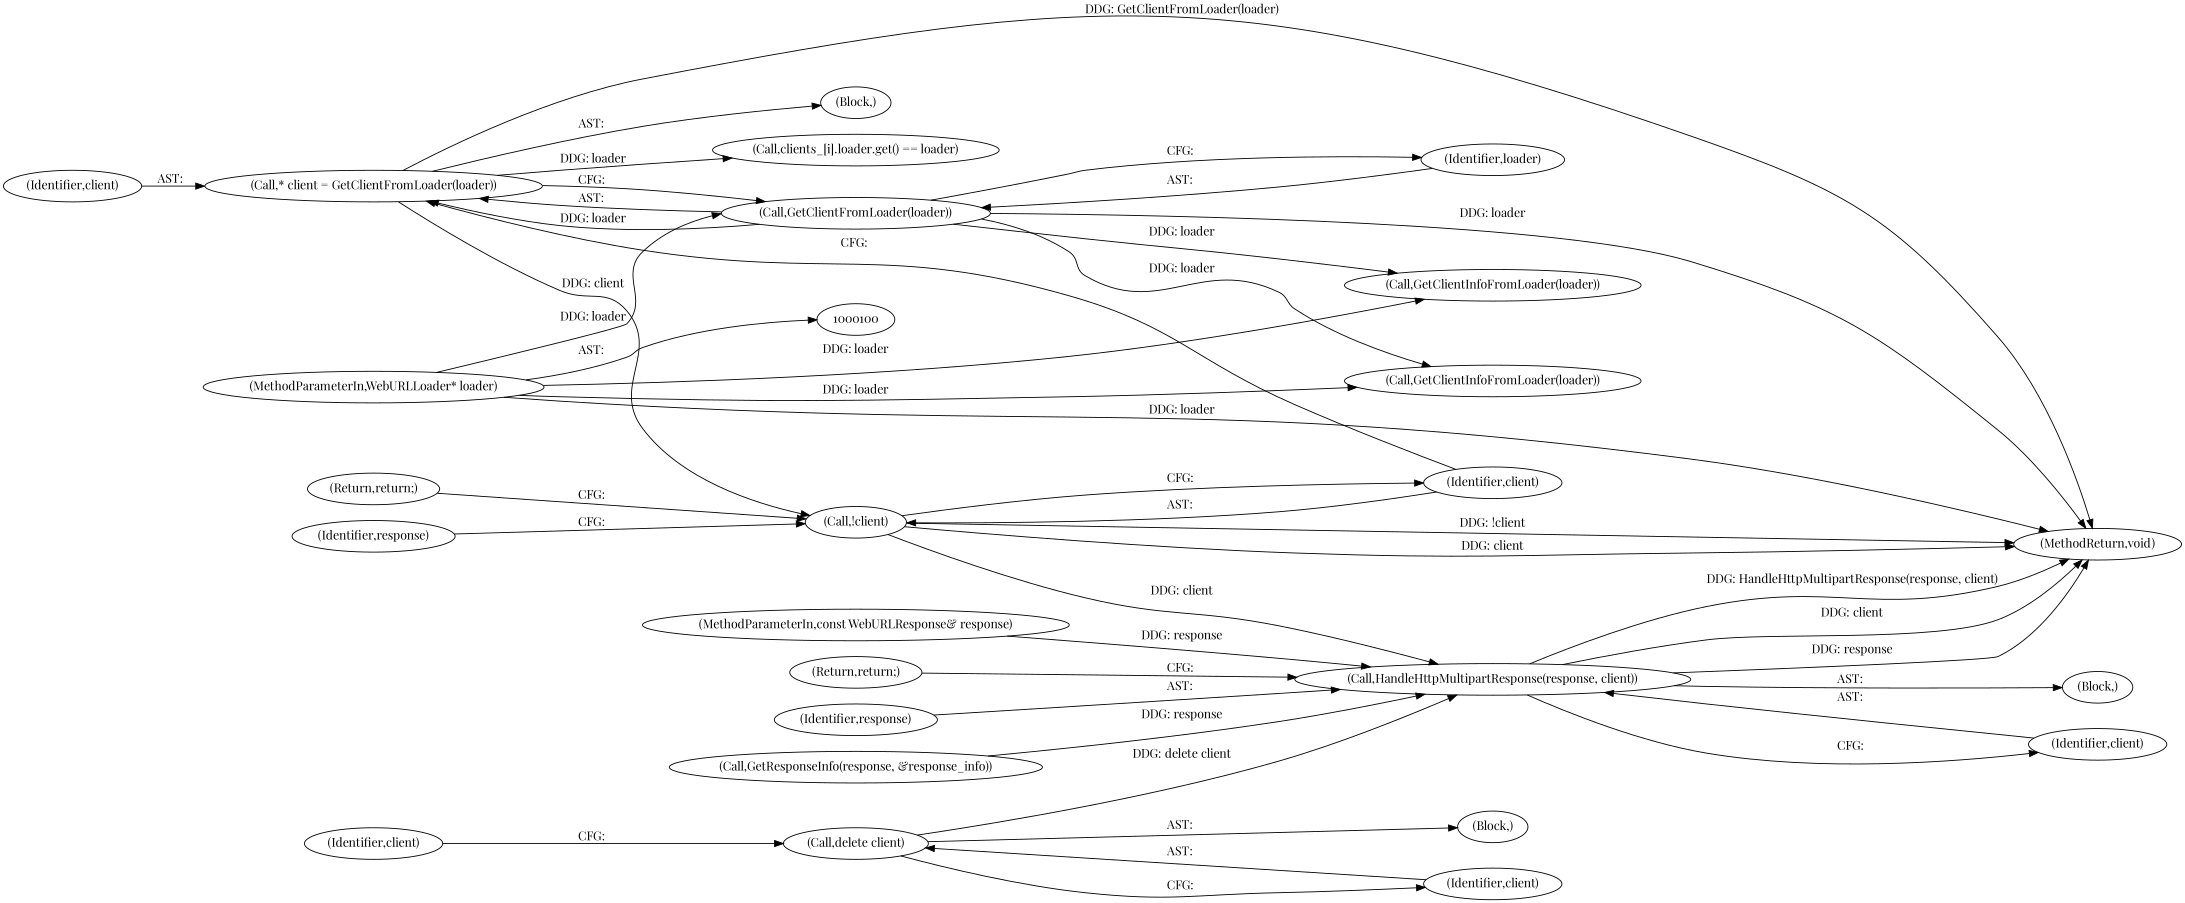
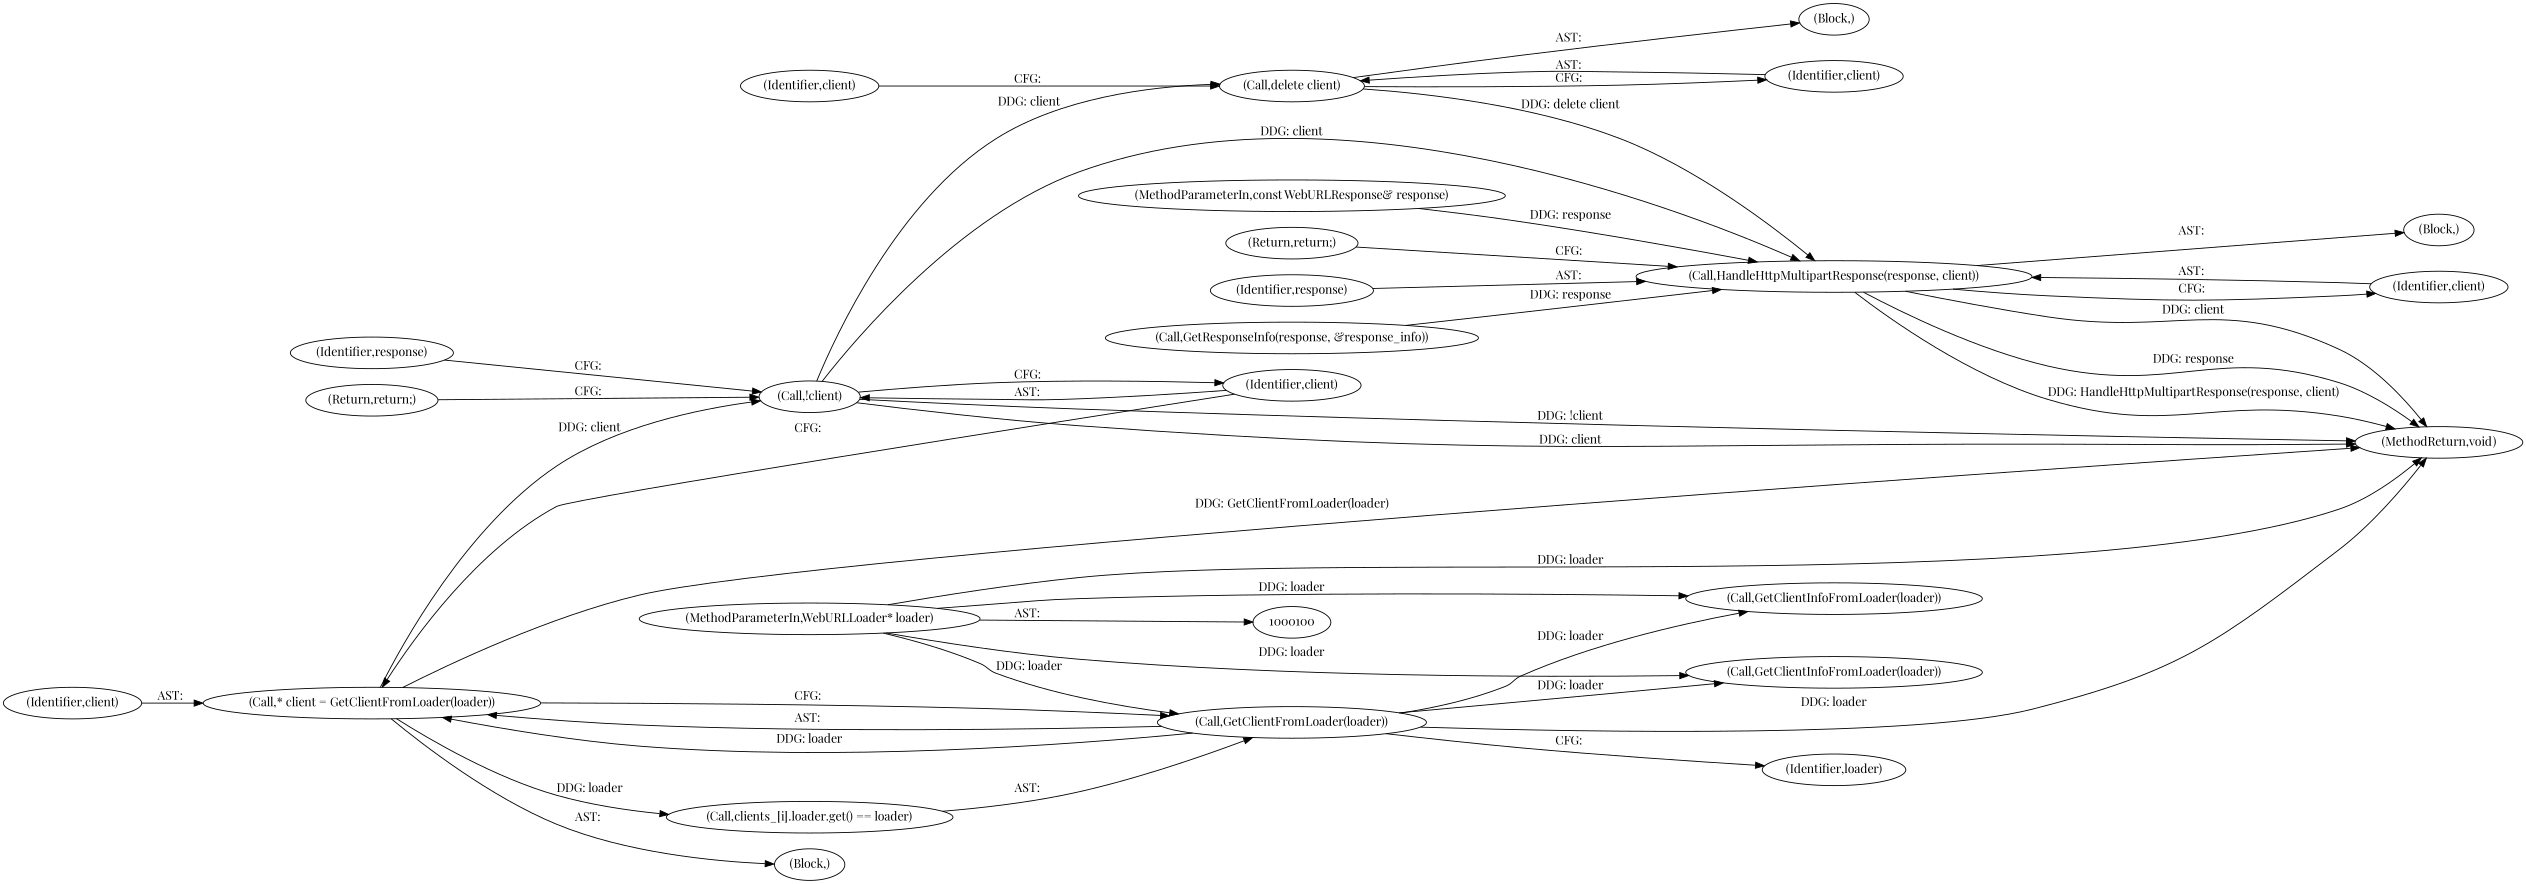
none -> (963, 163)
(1212, 193) -> (1096, 788)
